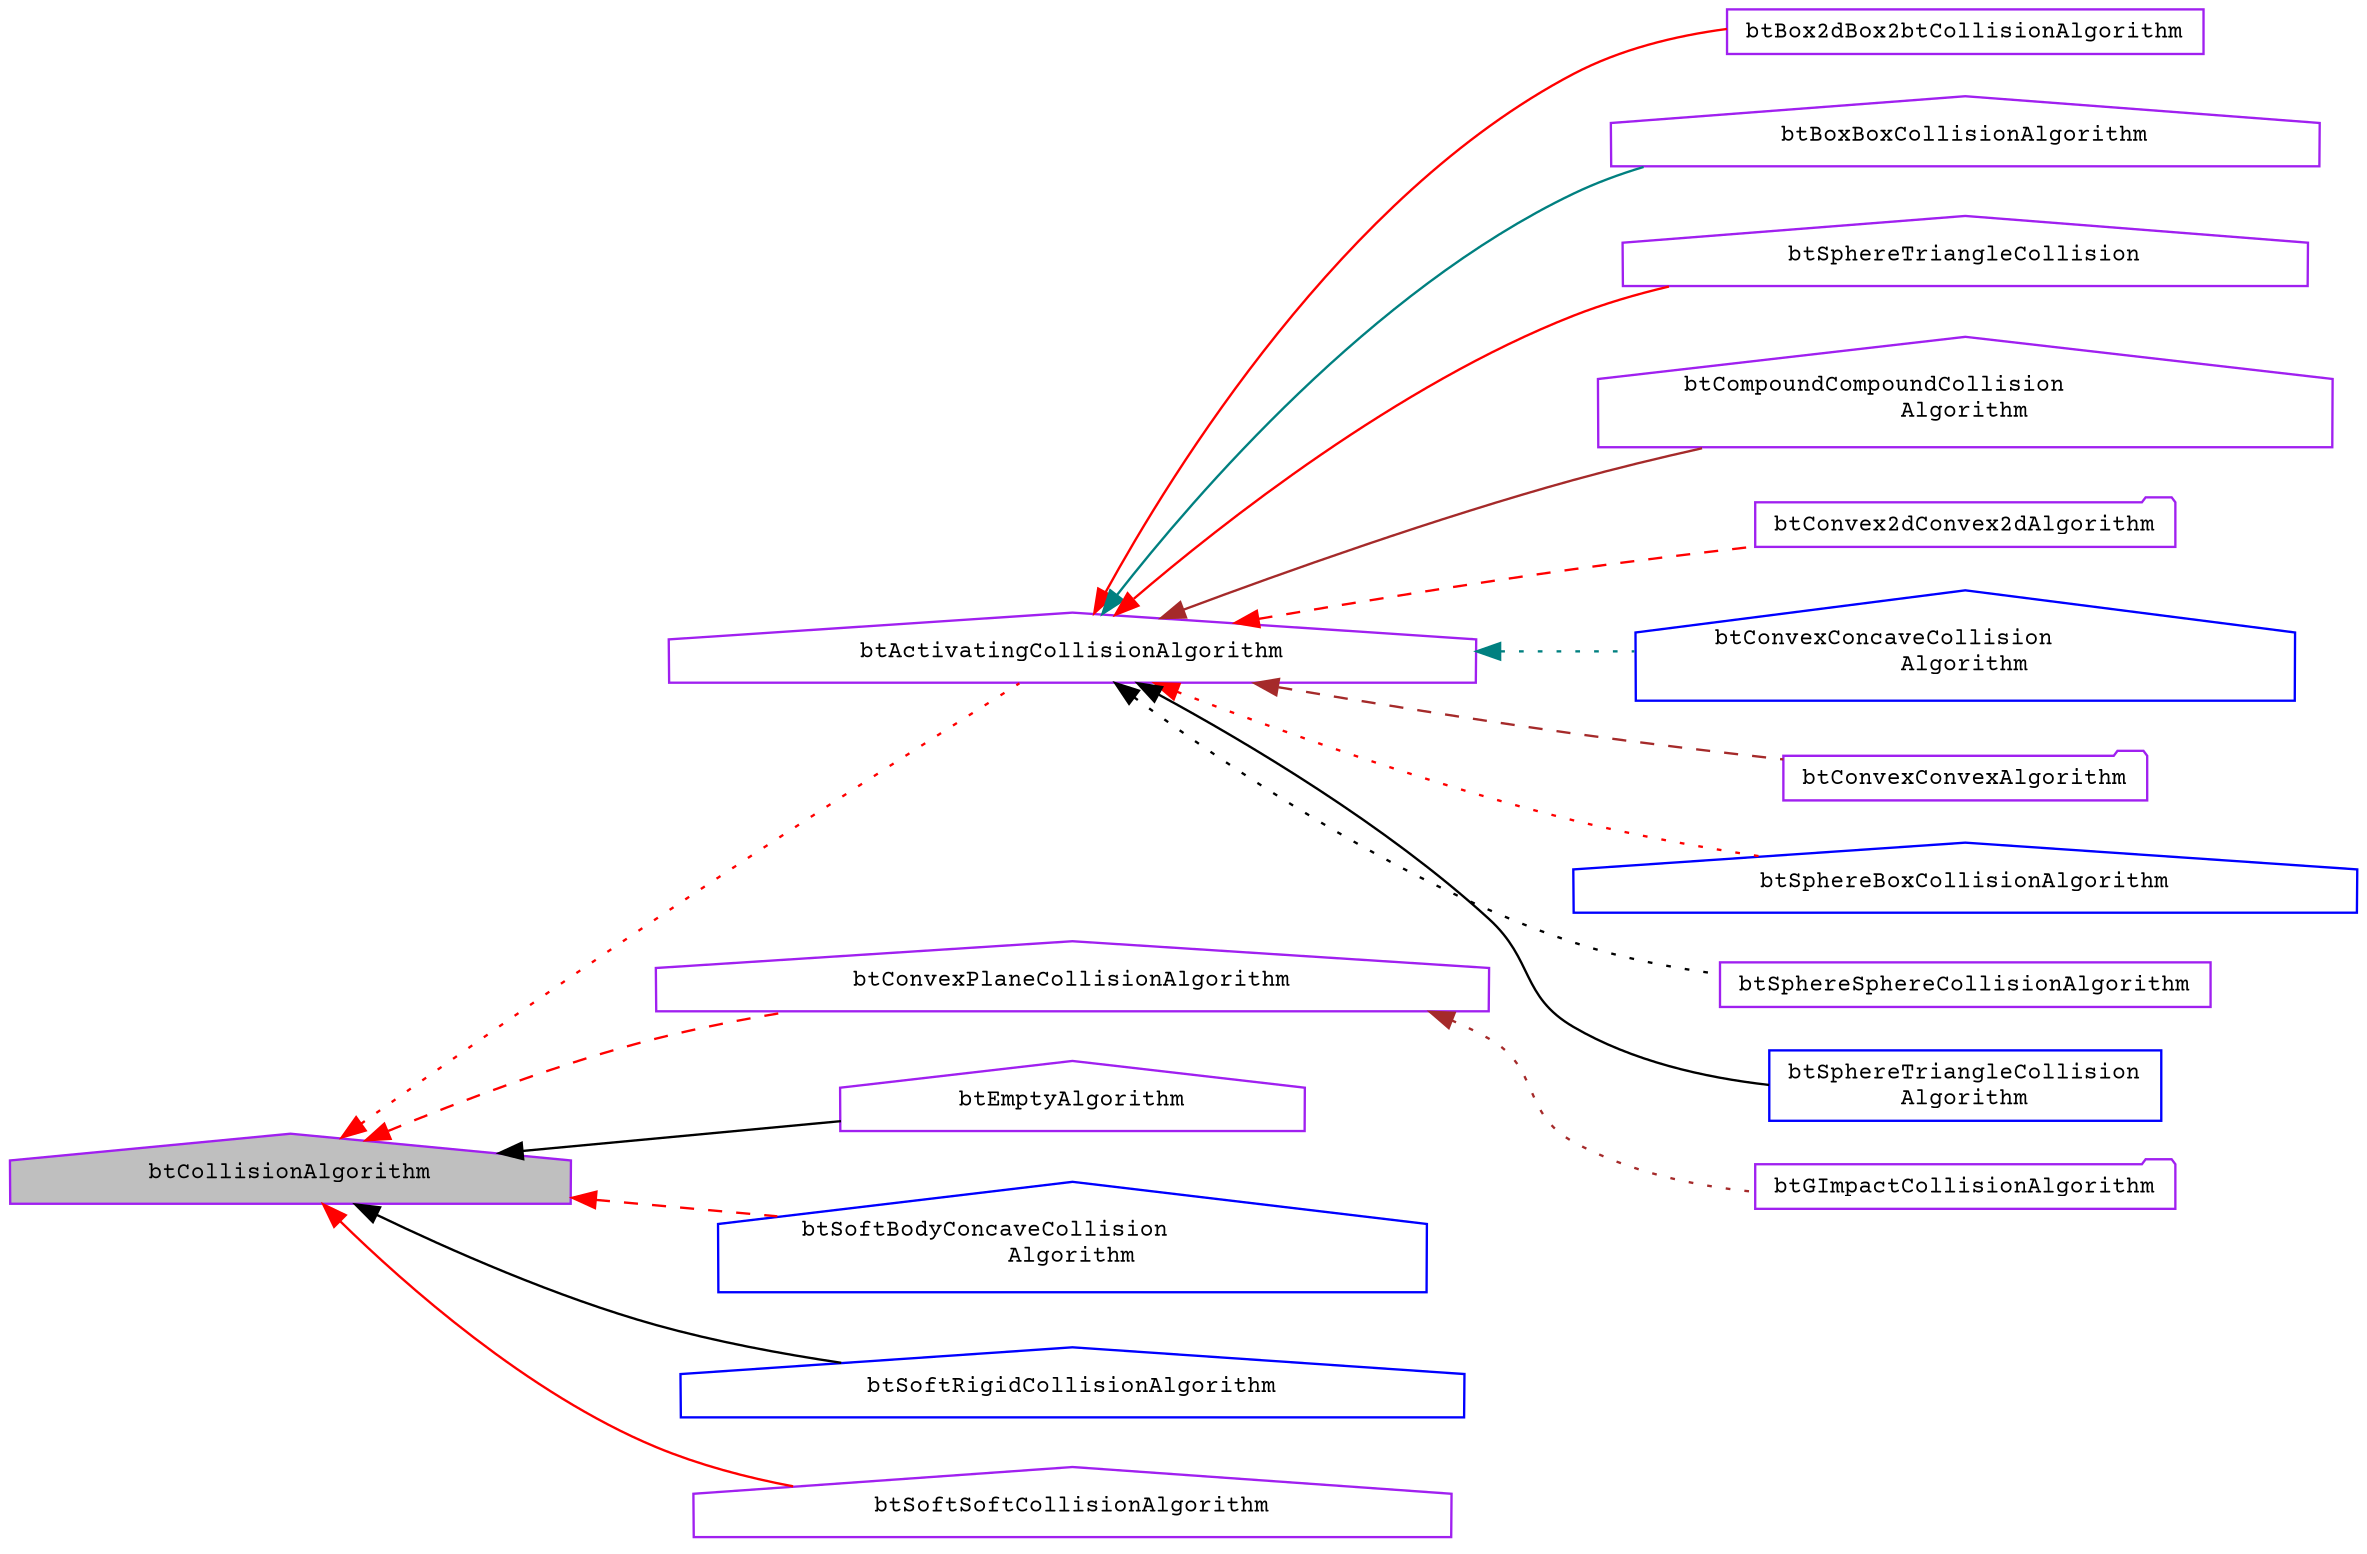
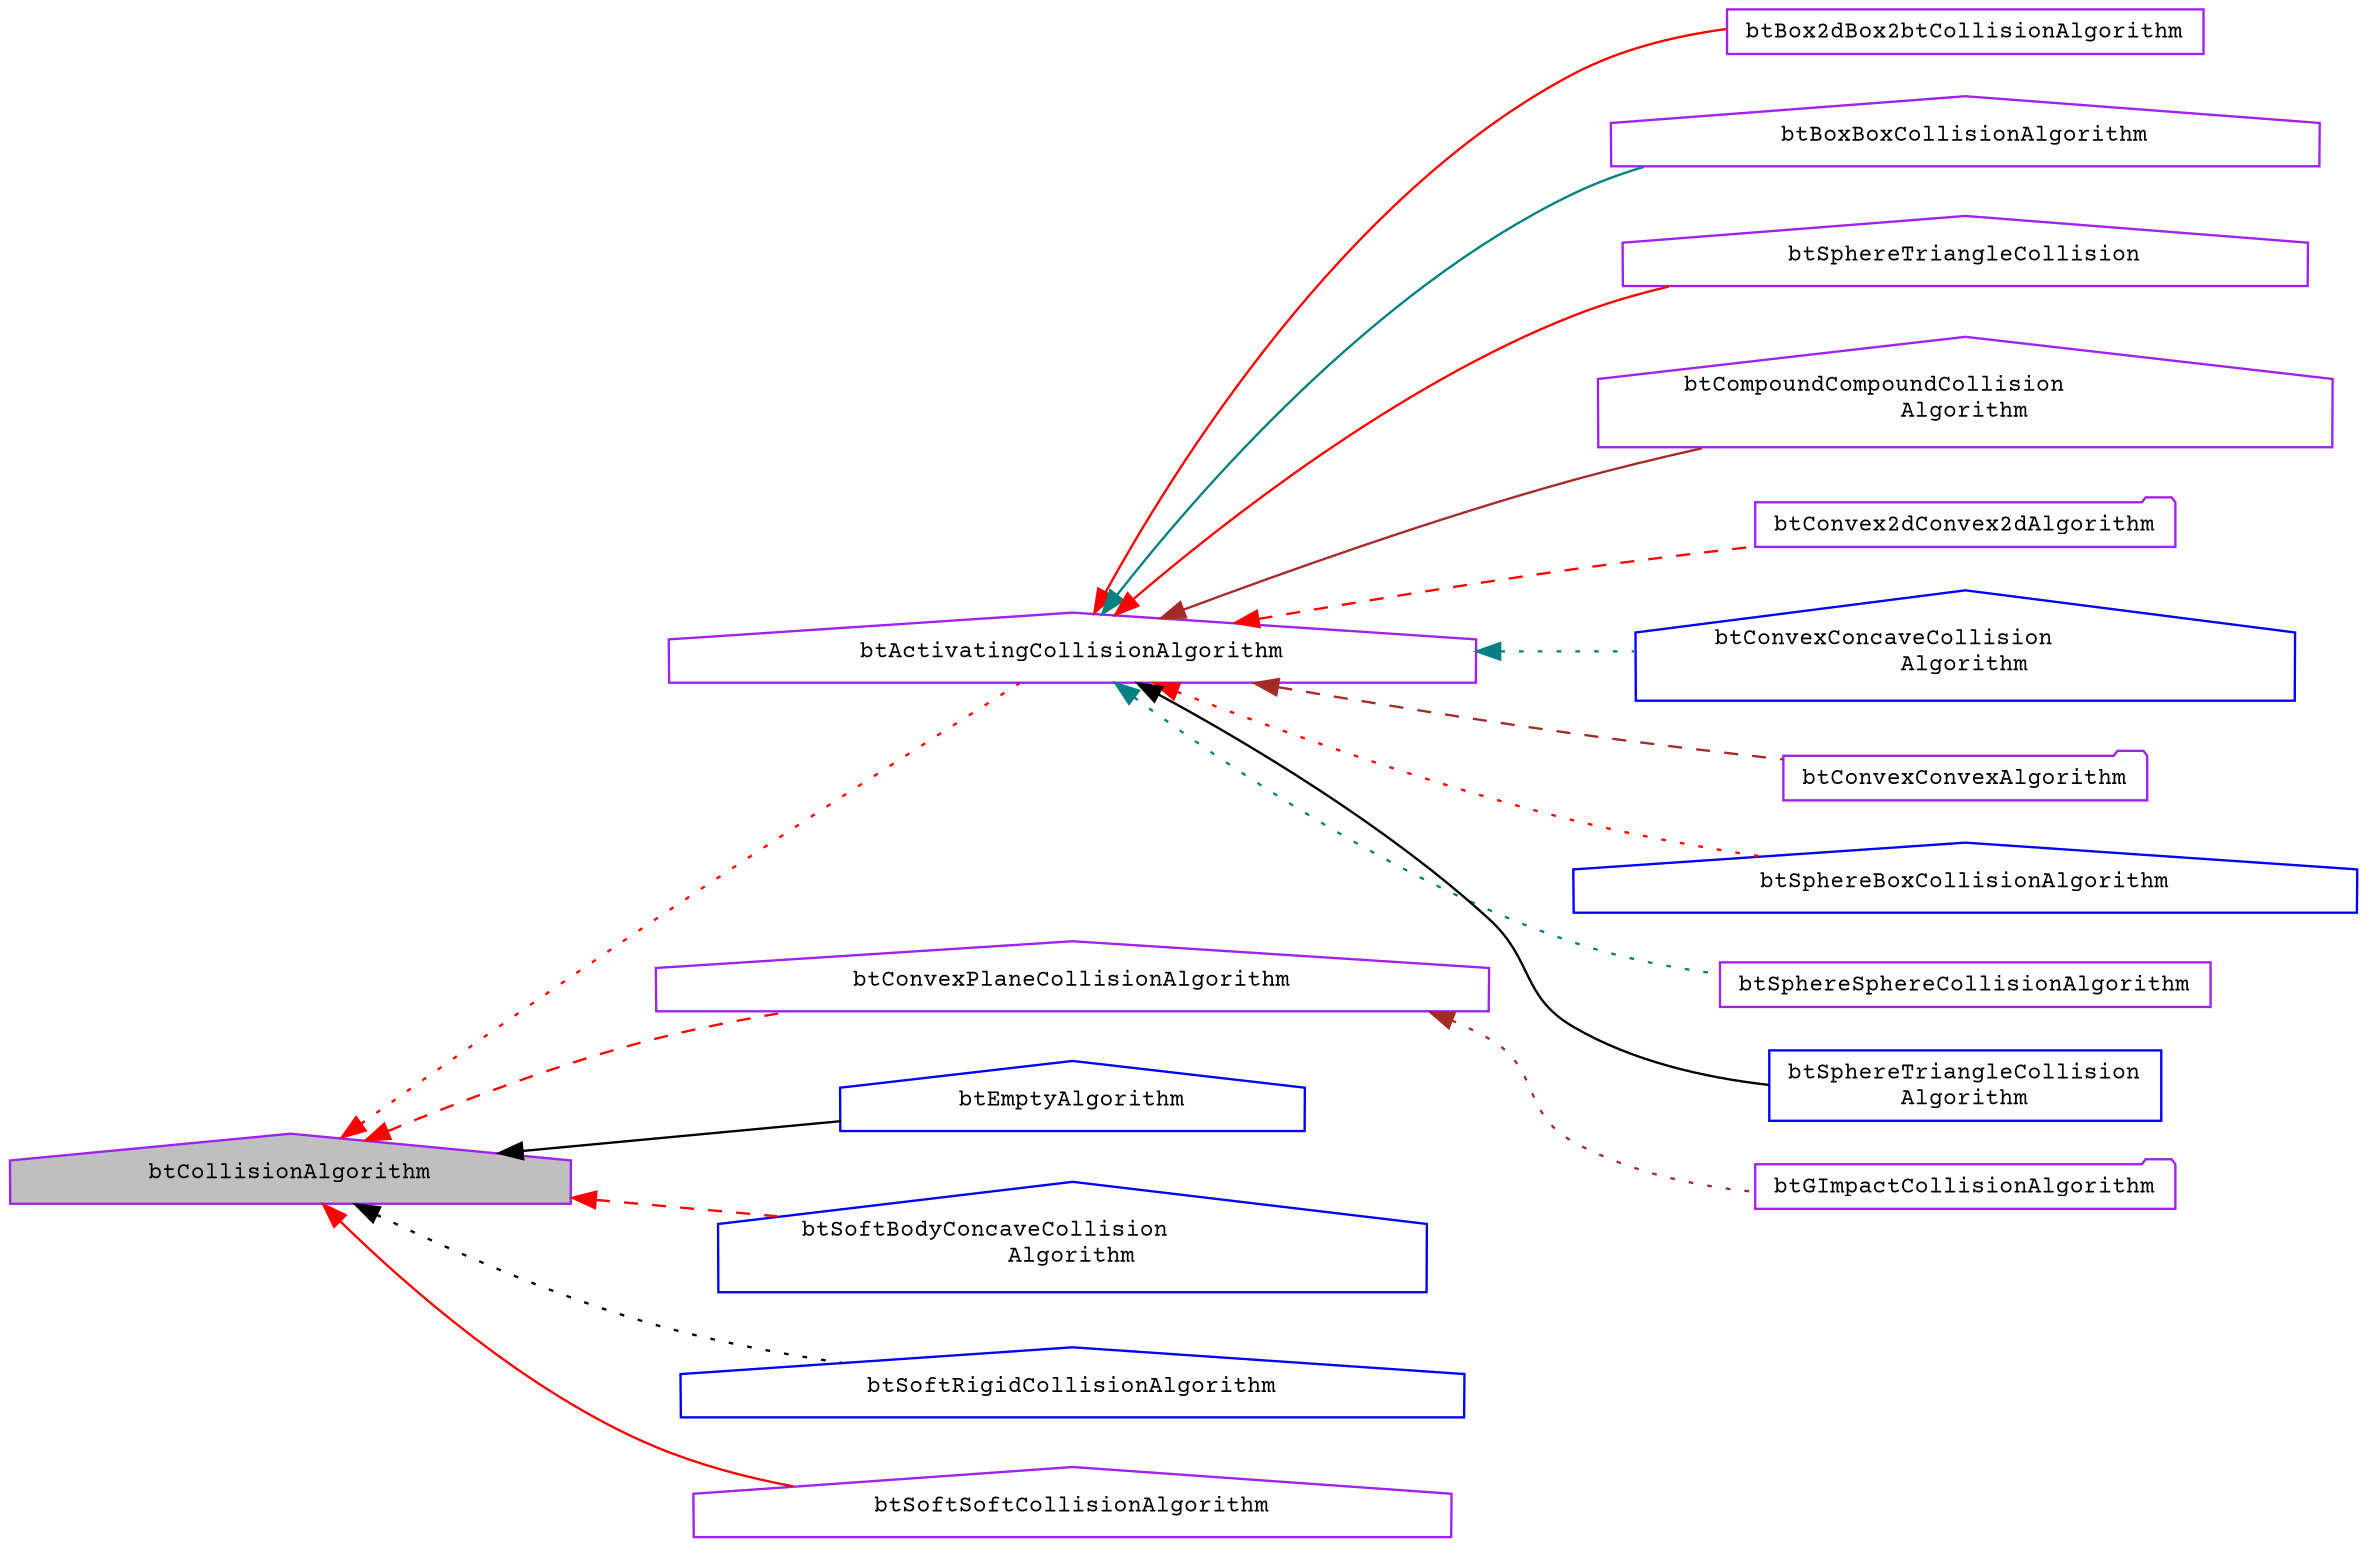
(1396, 864) -> (1396, 864)
(1072, 1100) -> (1072, 1100)
(603, 1308) -> (603, 1308)
